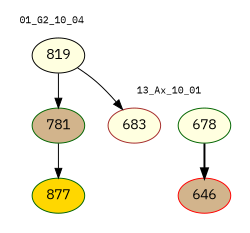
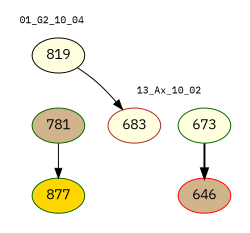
(58, 86) -> none
(169, 91) -> (169, 91)
(204, 126) -> (204, 126)
